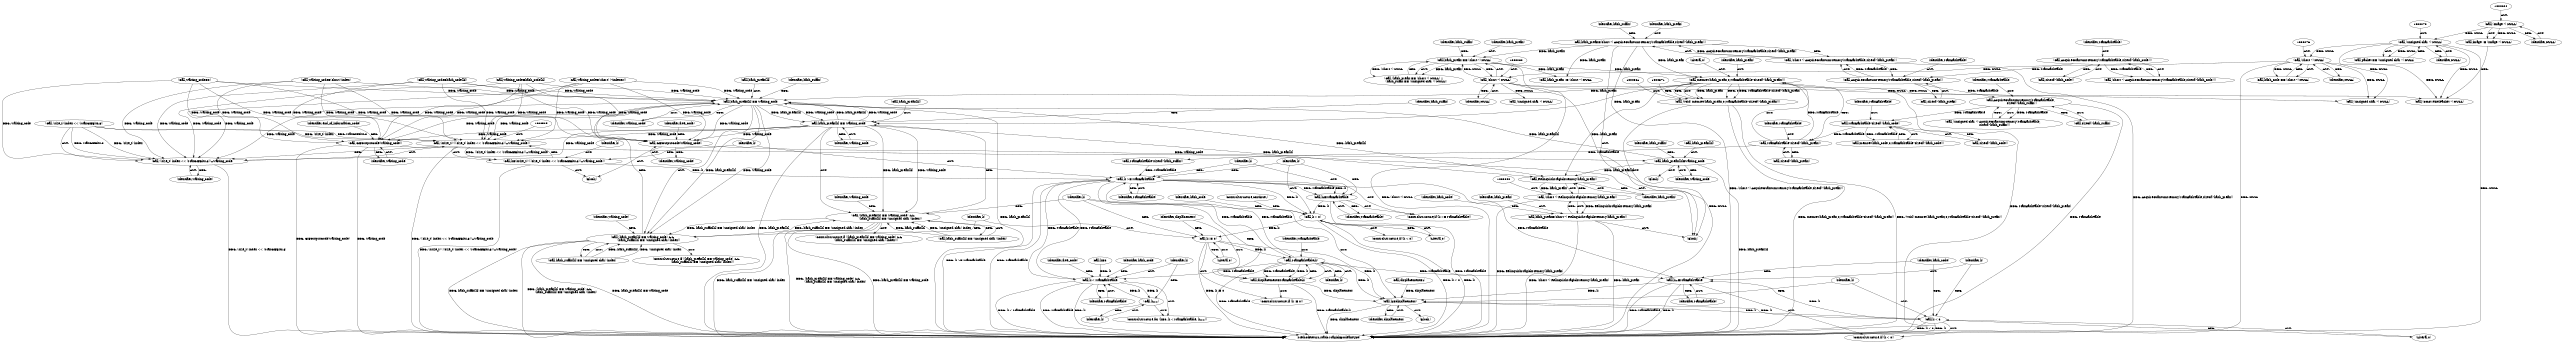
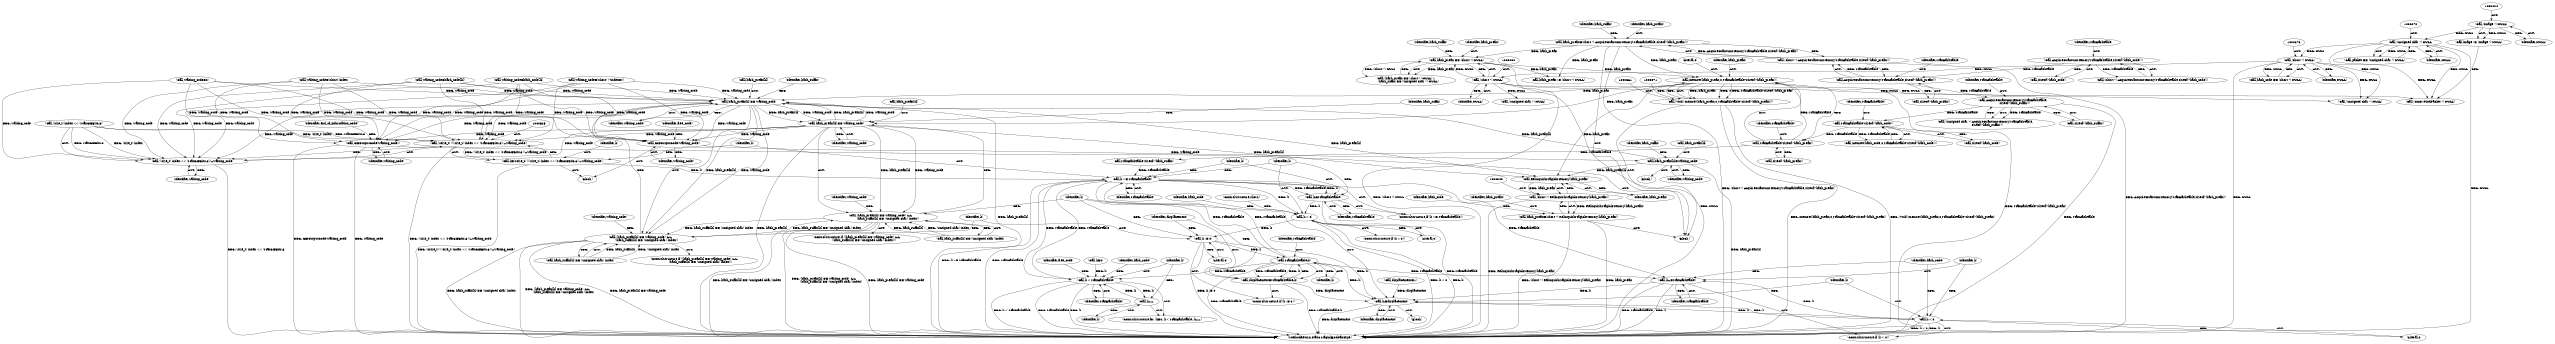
(1247, 197) -> (1242, 197)
